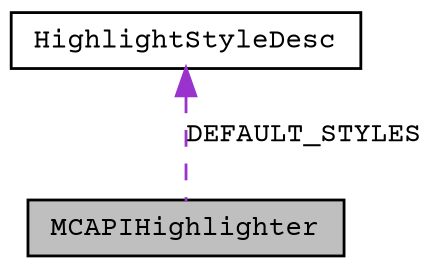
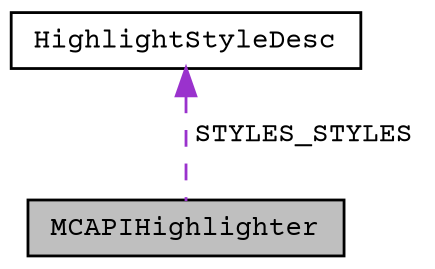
(305, 134) -> (305, 134)
